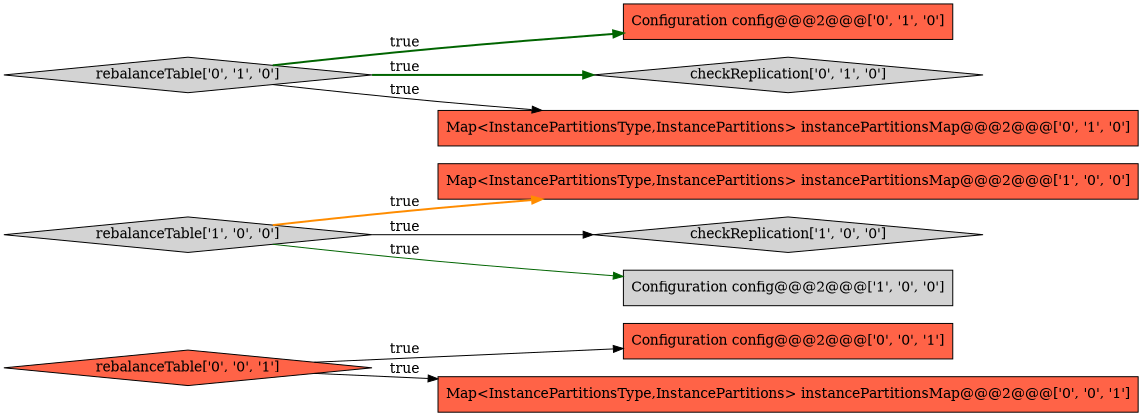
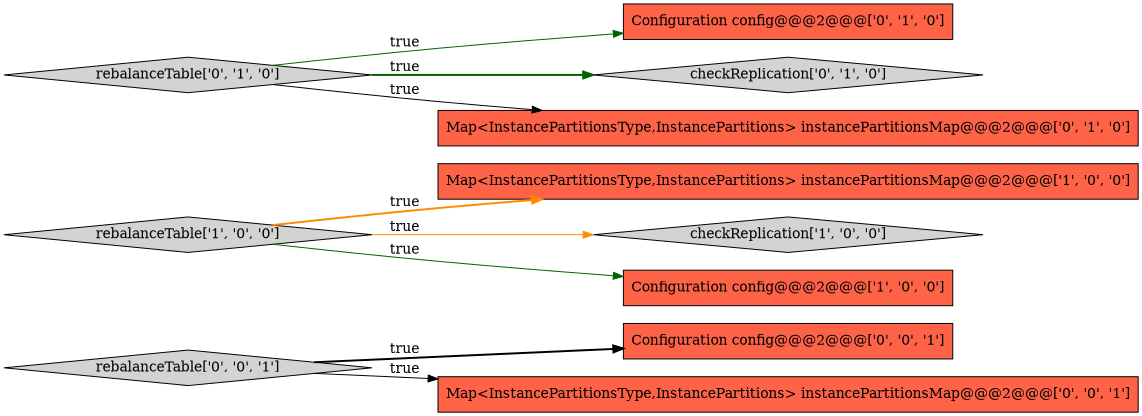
(443, 48) -> (443, 48)
(478, 235) -> (478, 235)
(788, 288) -> (788, 288)
(464, 356) -> (464, 356)
(188, 368) -> (188, 368)
